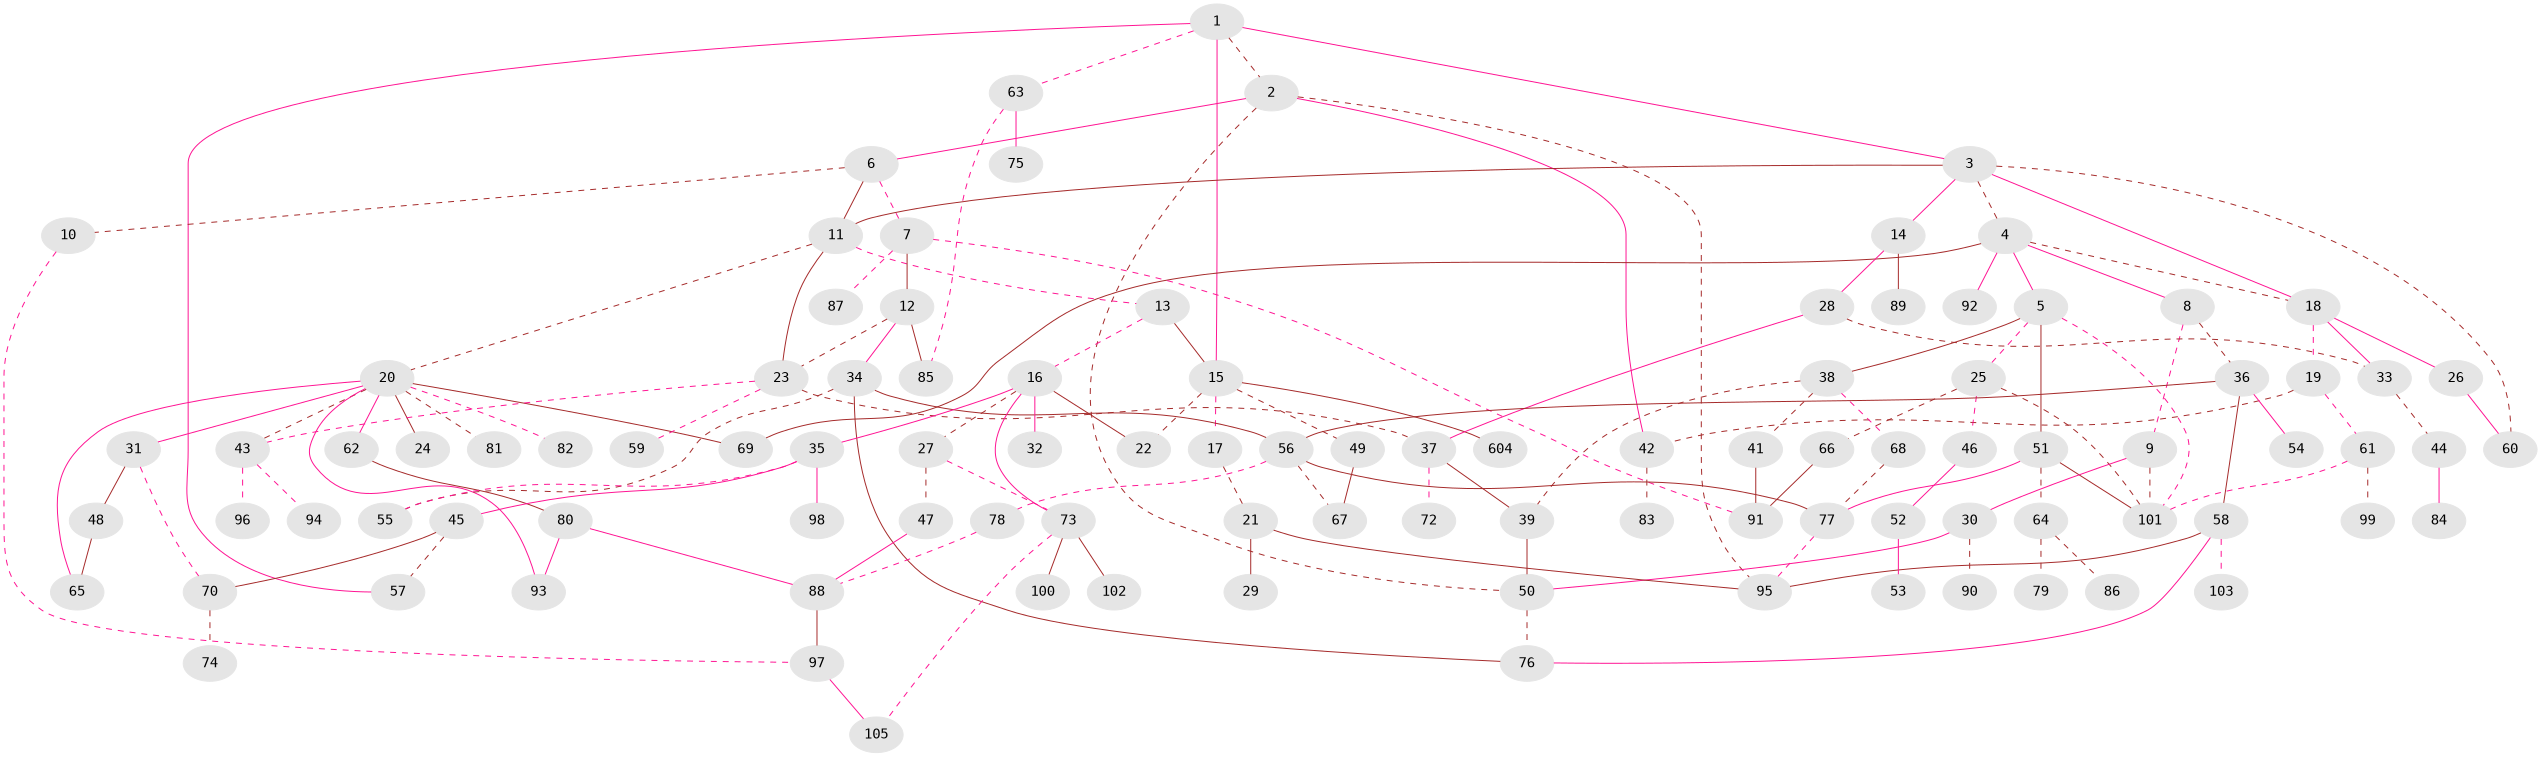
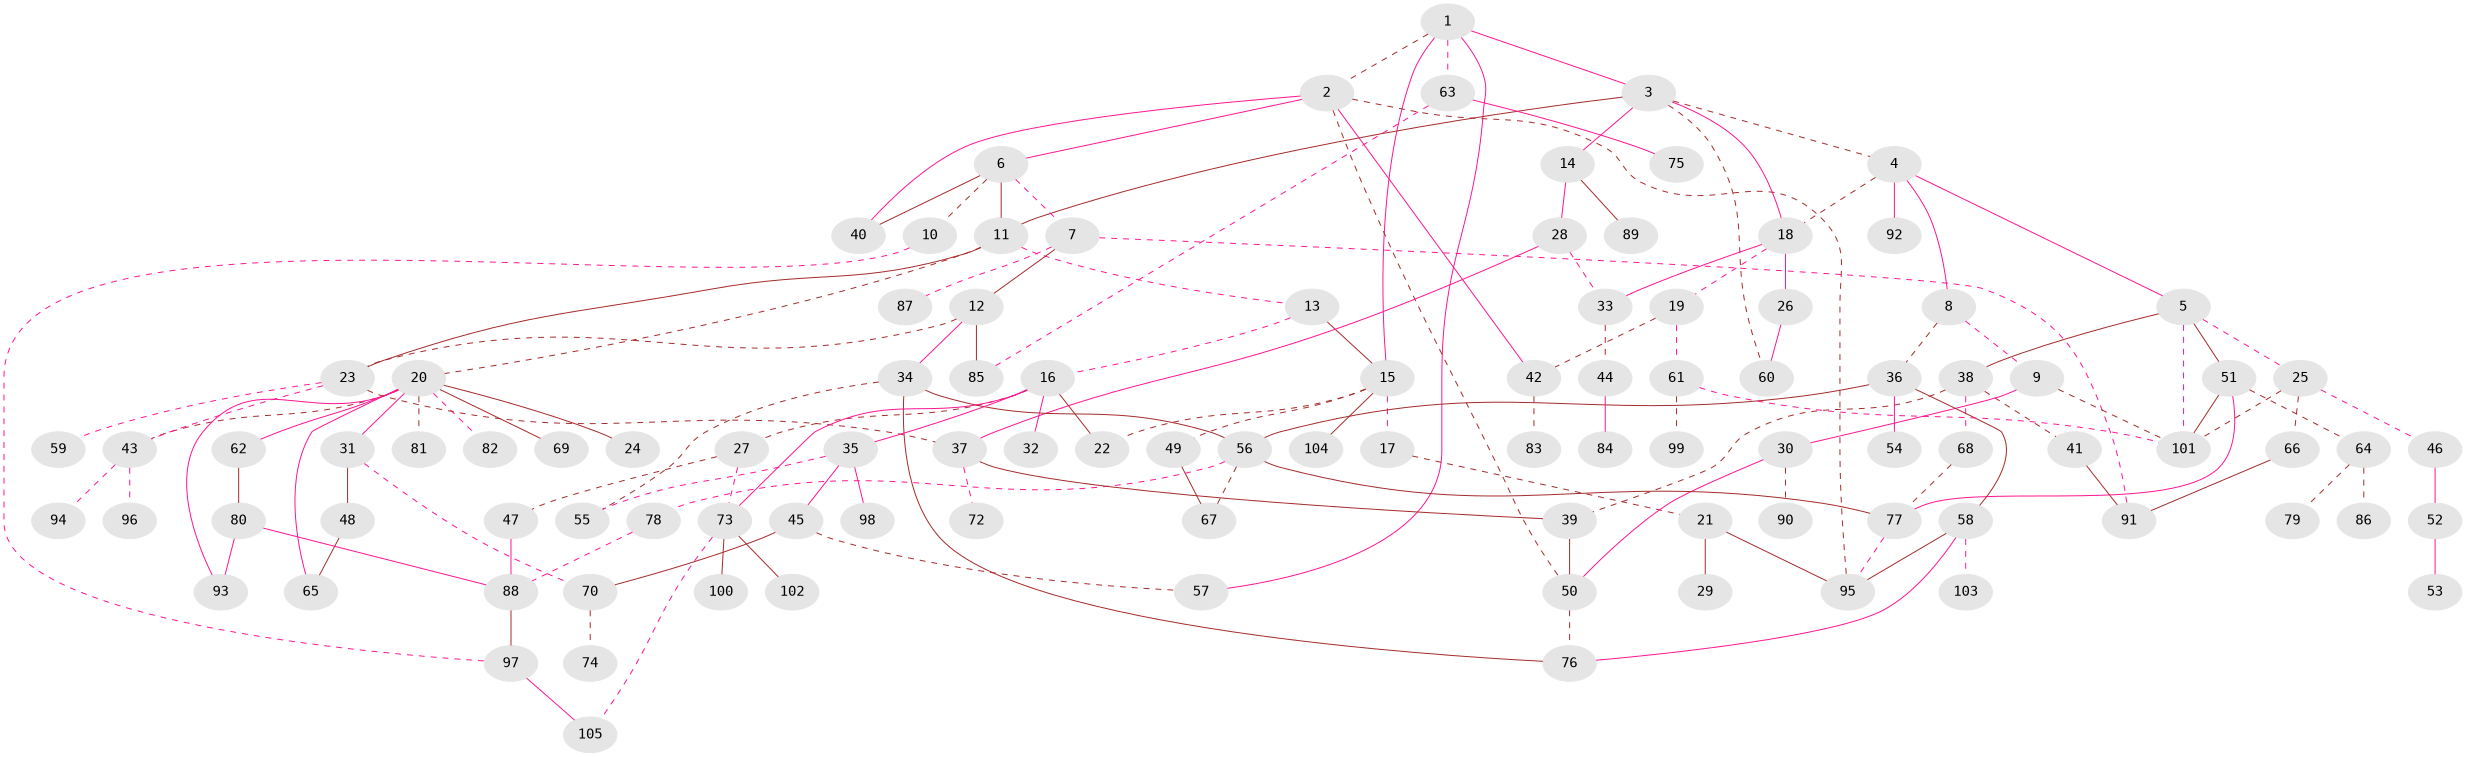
none -> (859, 236)
(1353, 265) -> none
(2119, 342) -> (1582, 271)
(1500, 450) -> (1316, 450)
